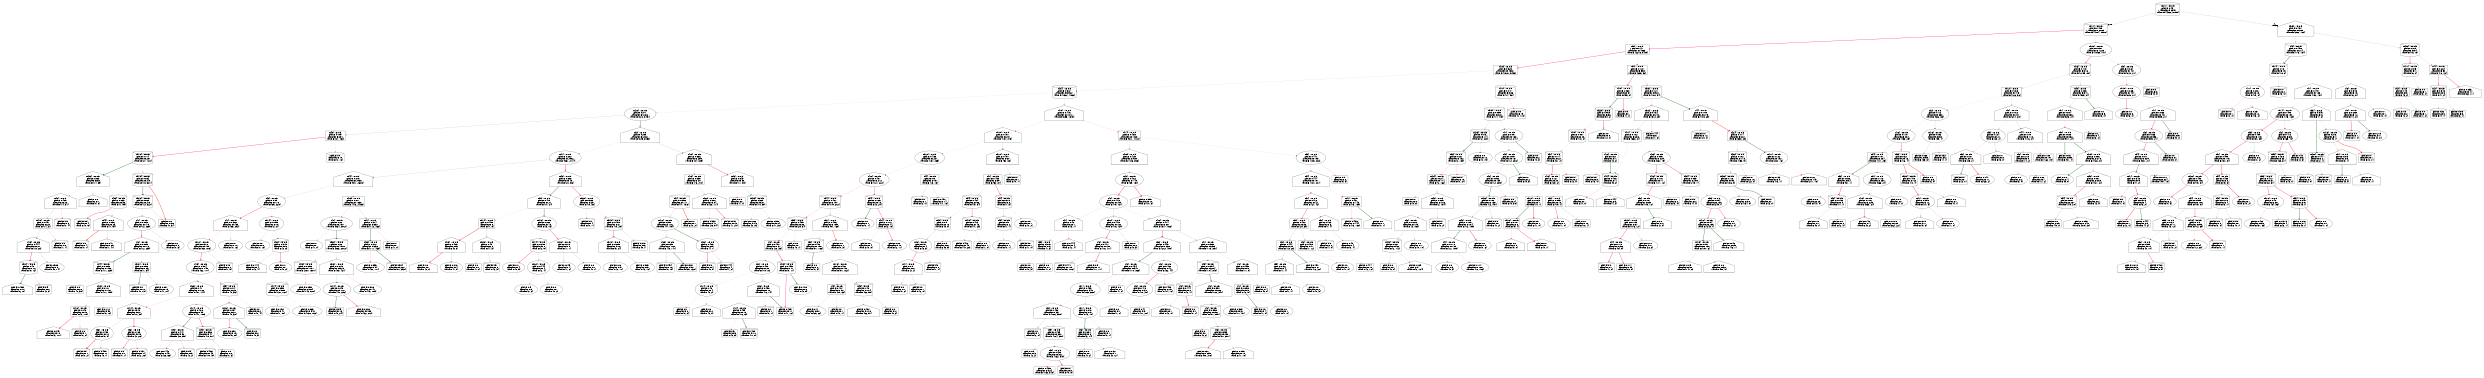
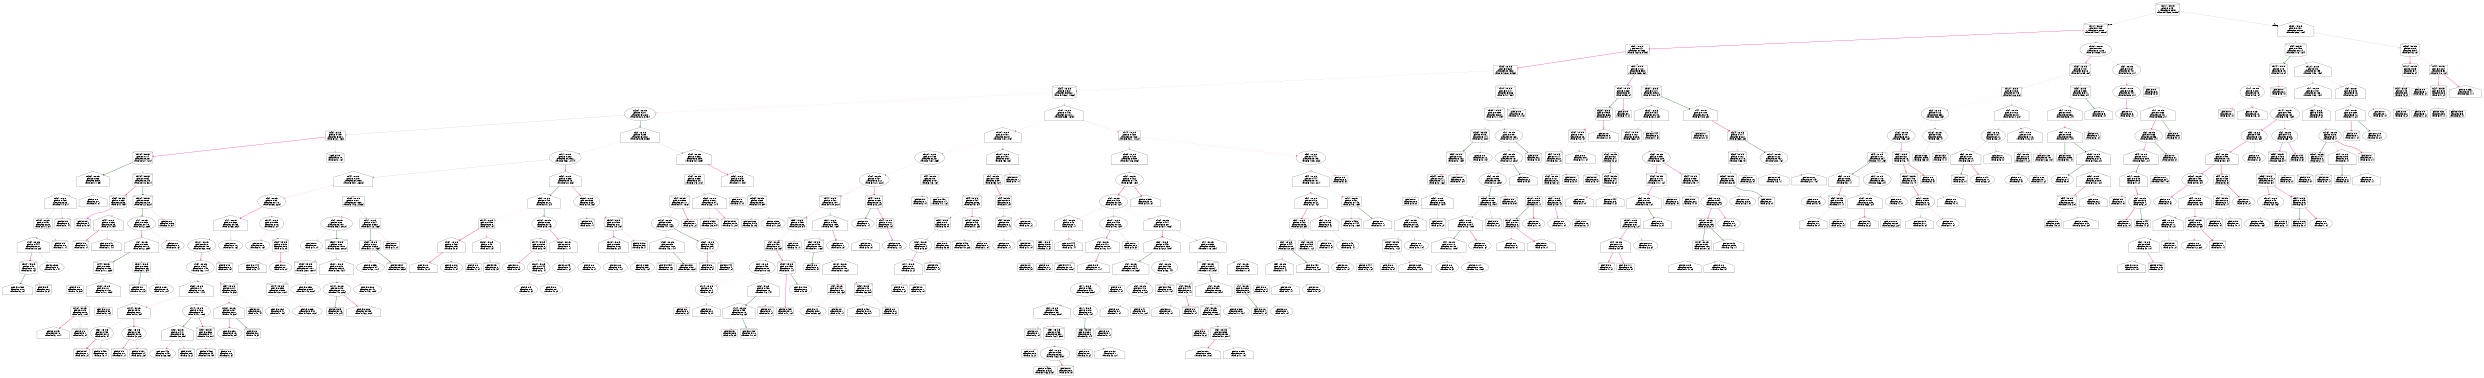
none -> (2313, 70)
(1614, 103) -> (1614, 103)
(1652, 136) -> (1652, 136)
(2317, 136) -> (2323, 147)
none -> (1580, 158)
(1623, 158) -> (1620, 147)
(1552, 169) -> (1552, 169)
(2160, 180) -> (2160, 180)
(2266, 180) -> (2266, 180)
(998, 189) -> (998, 189)
(159, 202) -> (131, 190)
(142, 212) -> (142, 212)
(1305, 213) -> (1305, 213)
(1415, 267) -> (1415, 267)
(1153, 278) -> (1153, 278)
(776, 302) -> (751, 300)
